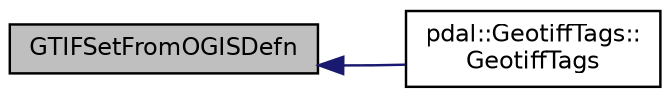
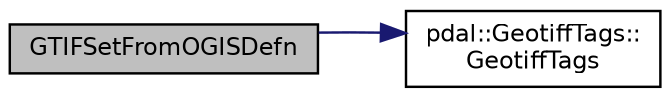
(374, 65) -> (350, 32)
